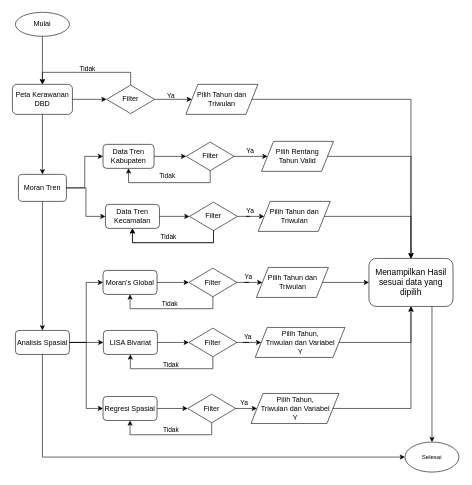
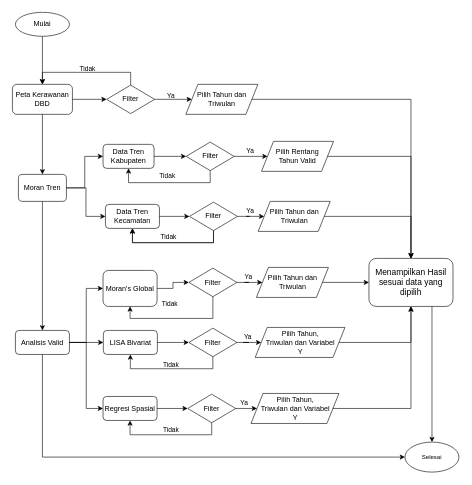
(130, 282) -> (130, 288)
(42, 342) -> (42, 342)
